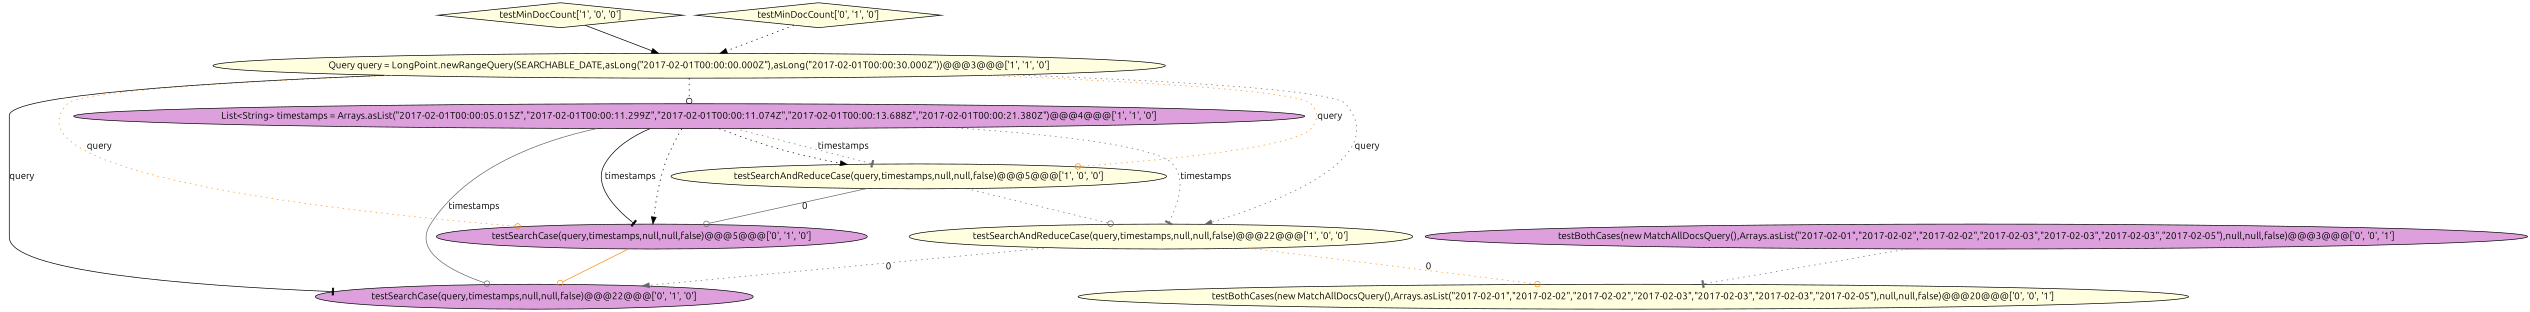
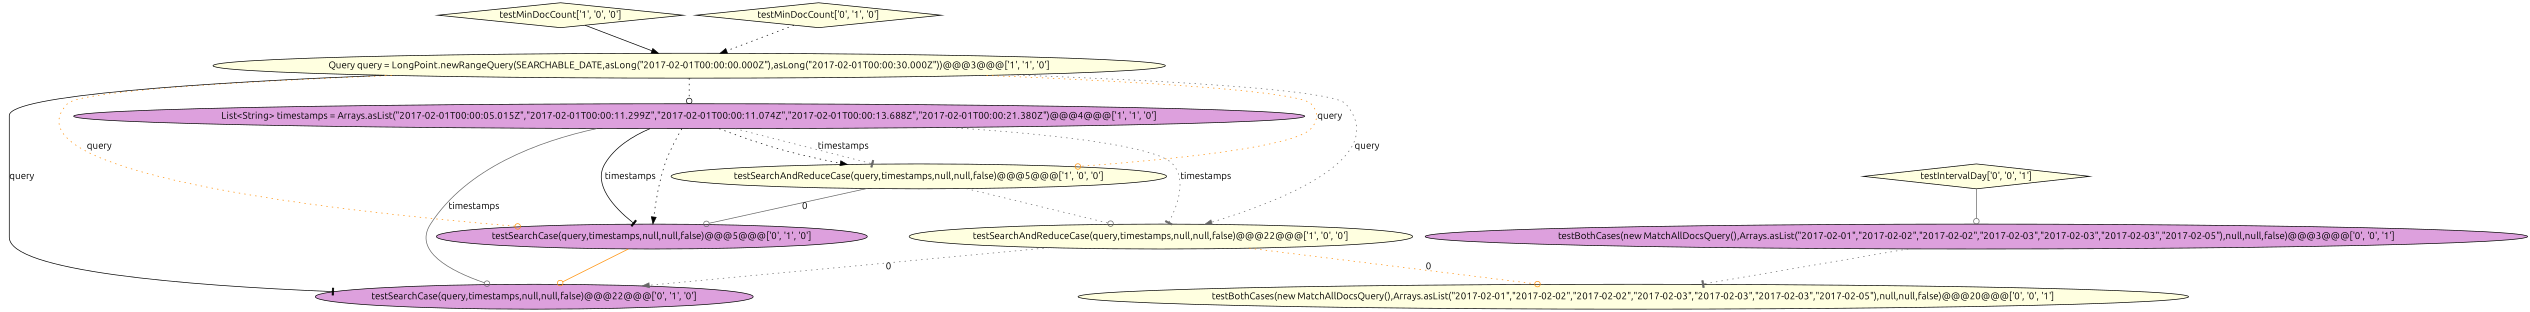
none -> (1976, 176)
